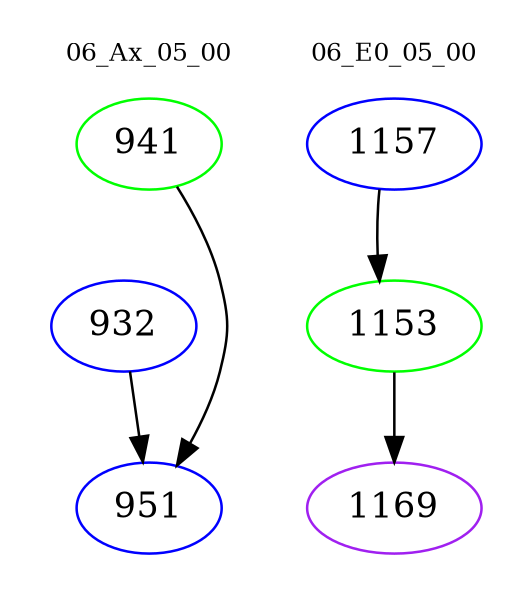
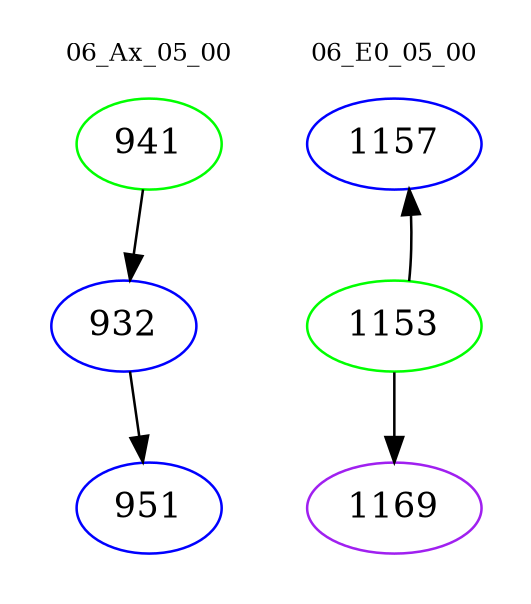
(377, 222) -> (411, 248)
(226, 313) -> (138, 222)
